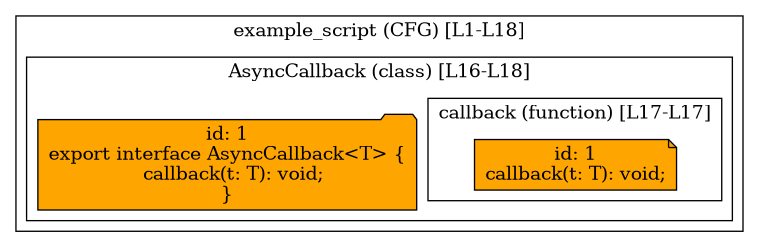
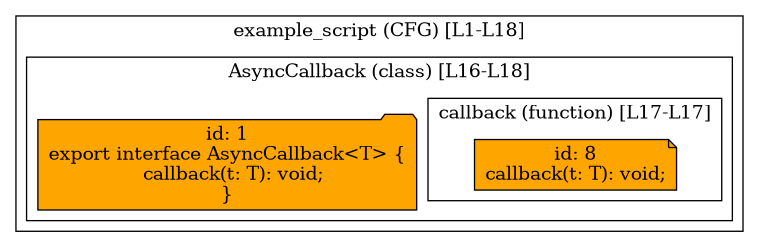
(576, 165) -> (576, 165)
